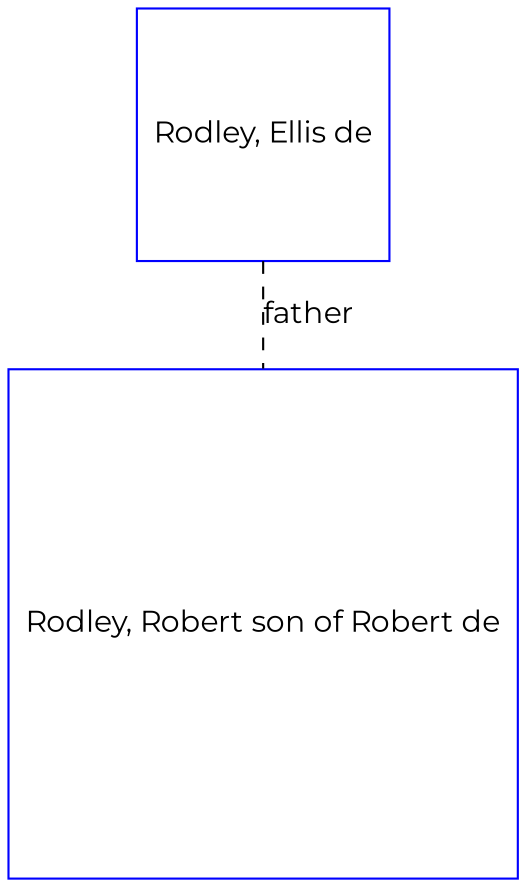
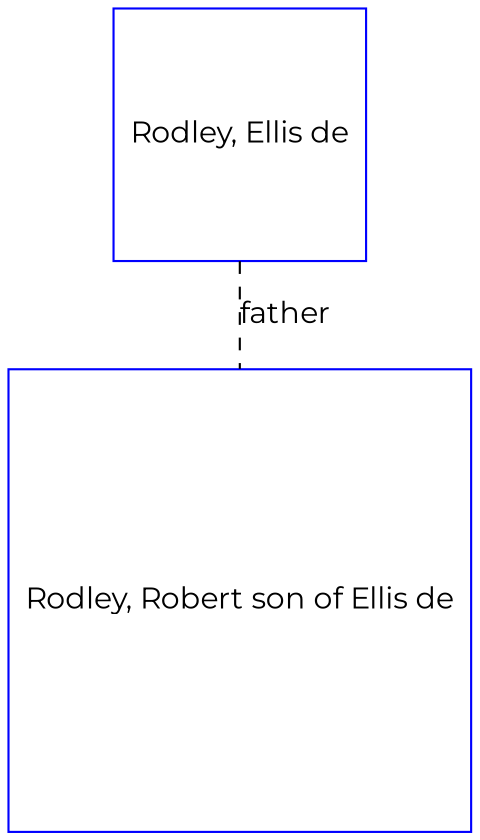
(263, 624) -> (240, 601)
